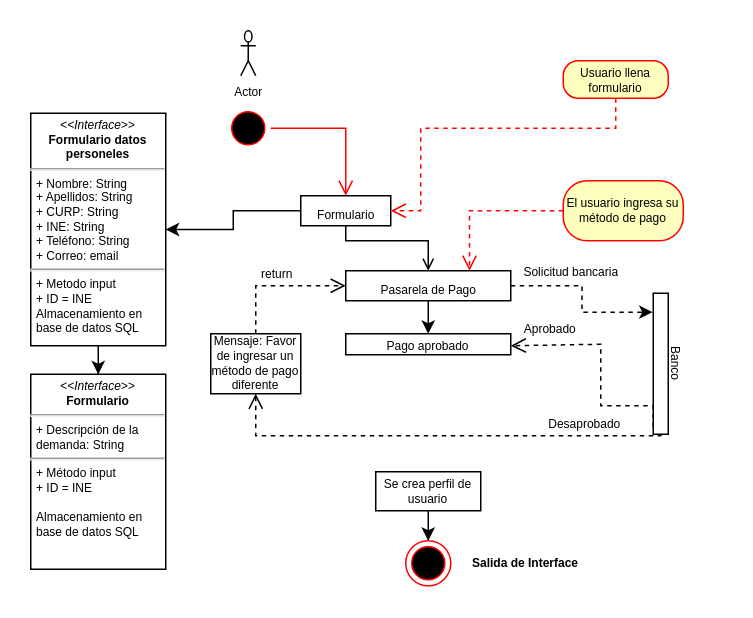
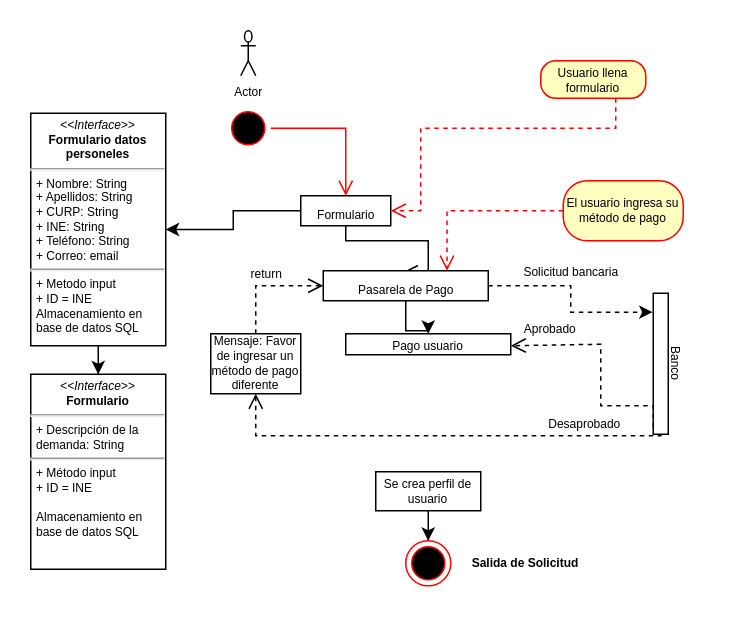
(616, 80) -> (593, 80)
(428, 286) -> (406, 286)
(428, 344) -> (428, 344)
(525, 563) -> (525, 563)
